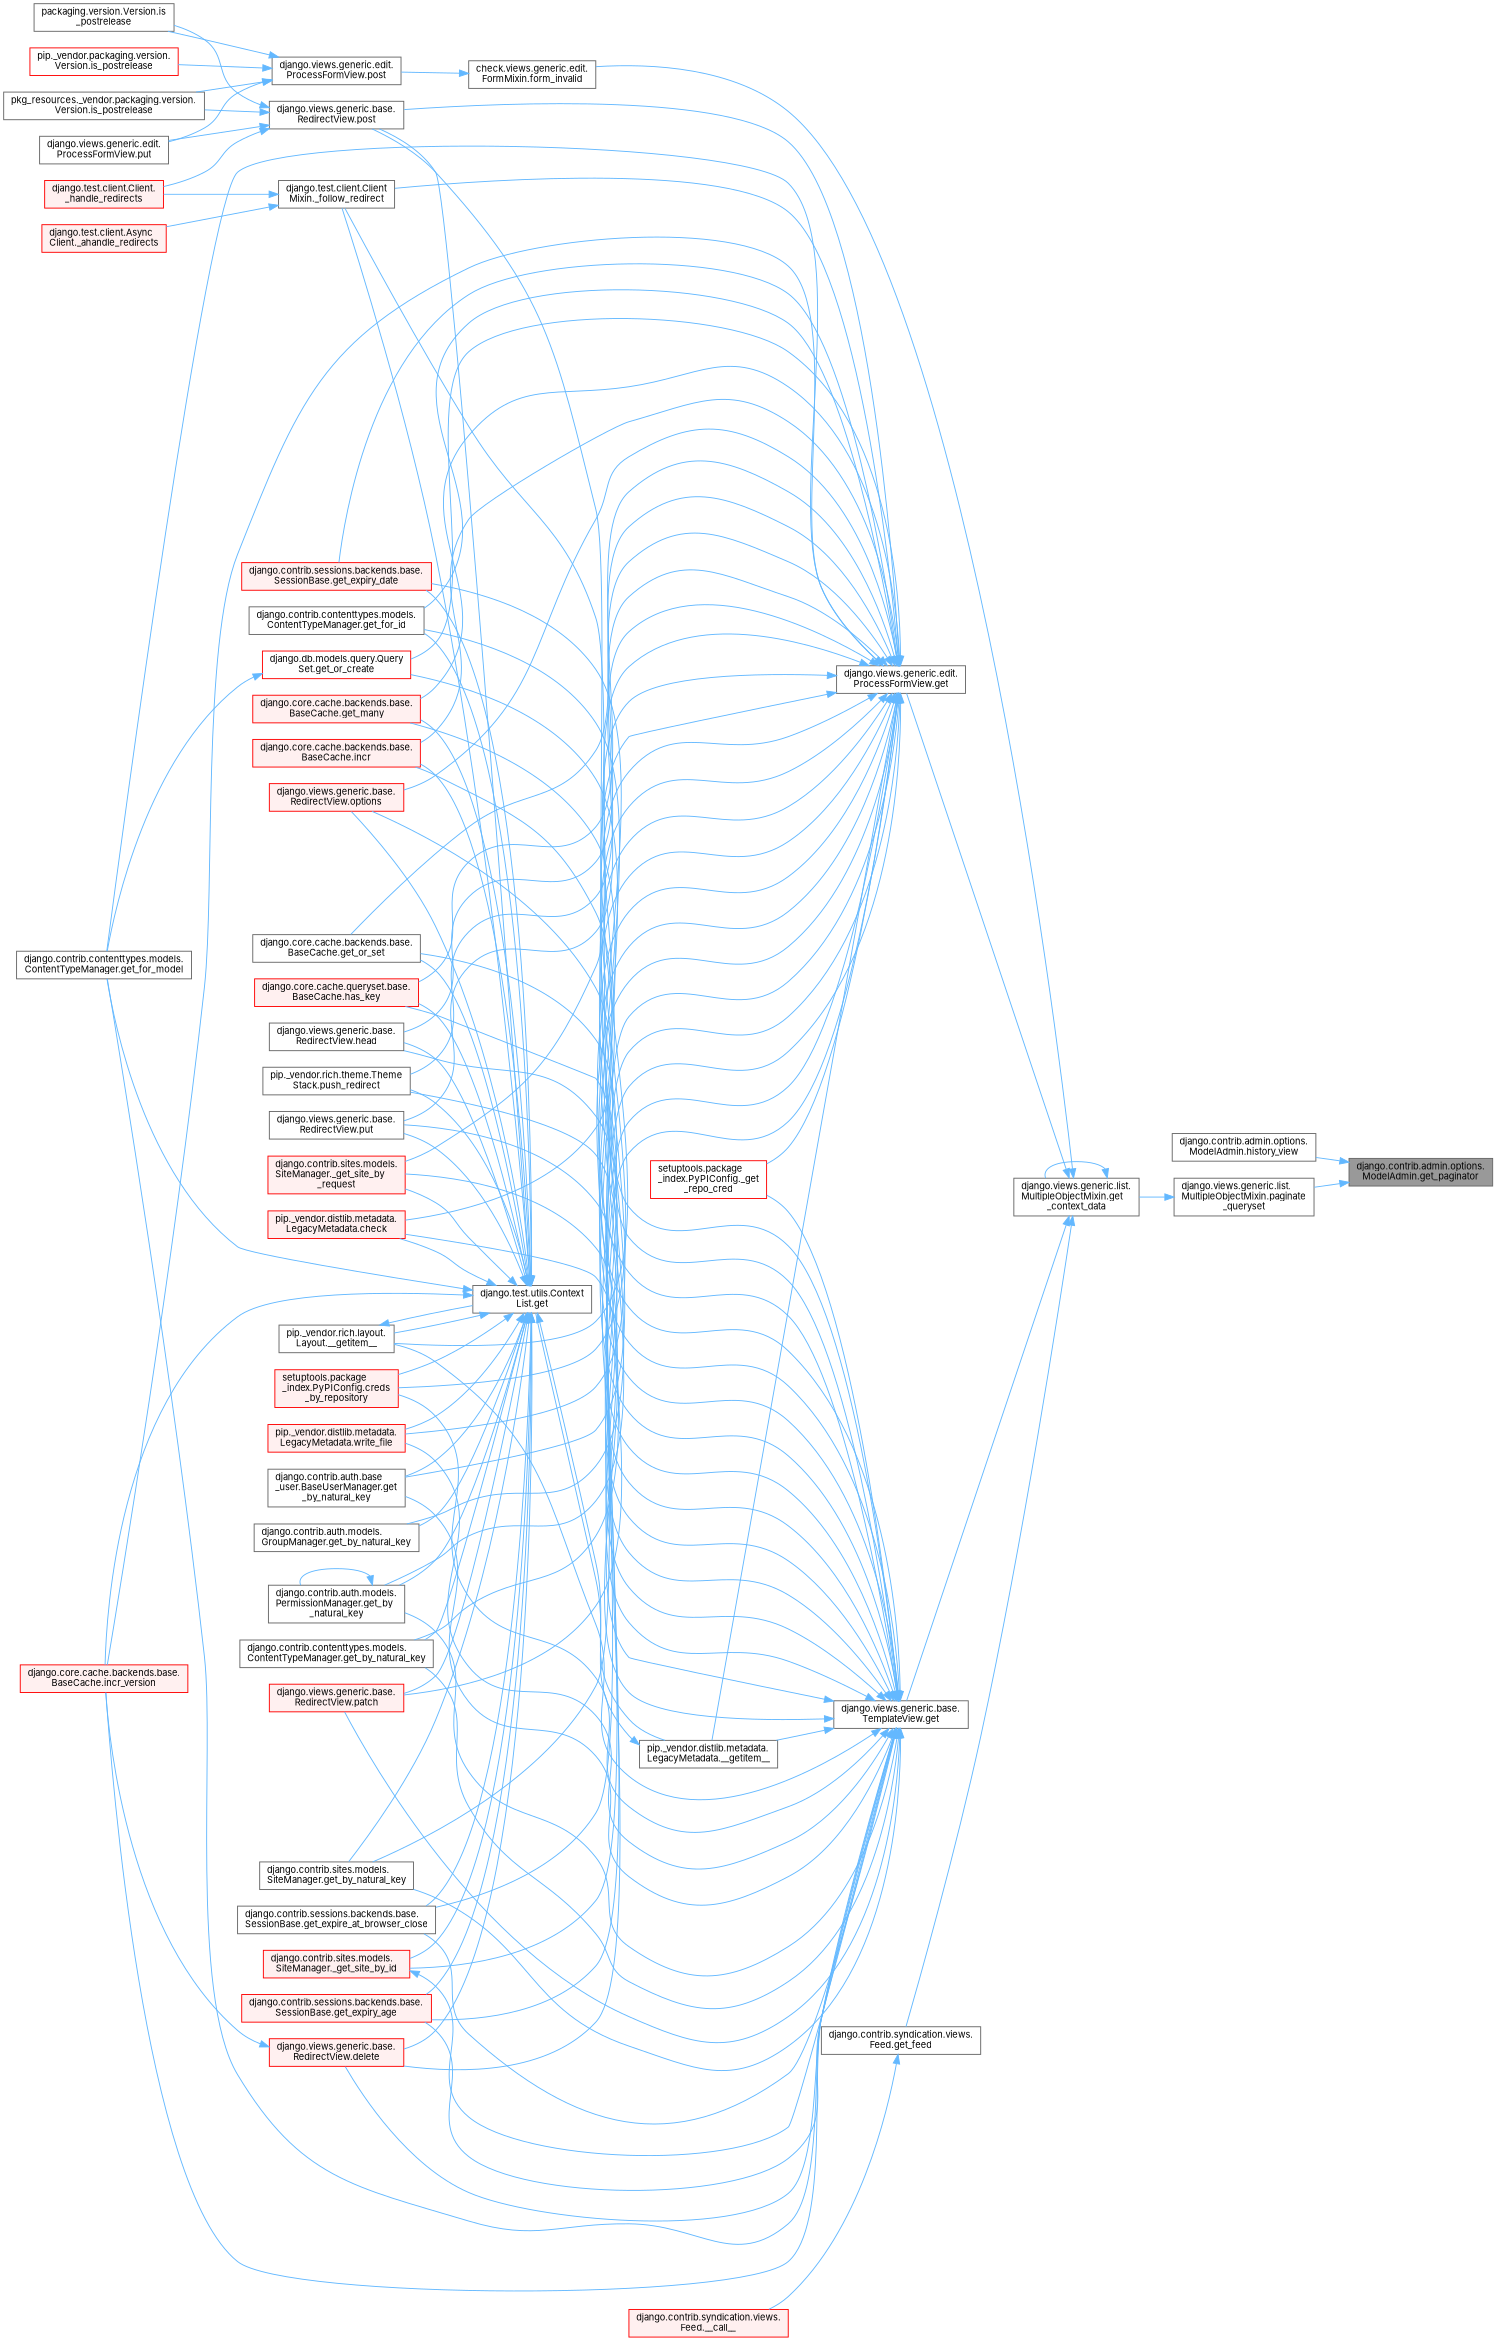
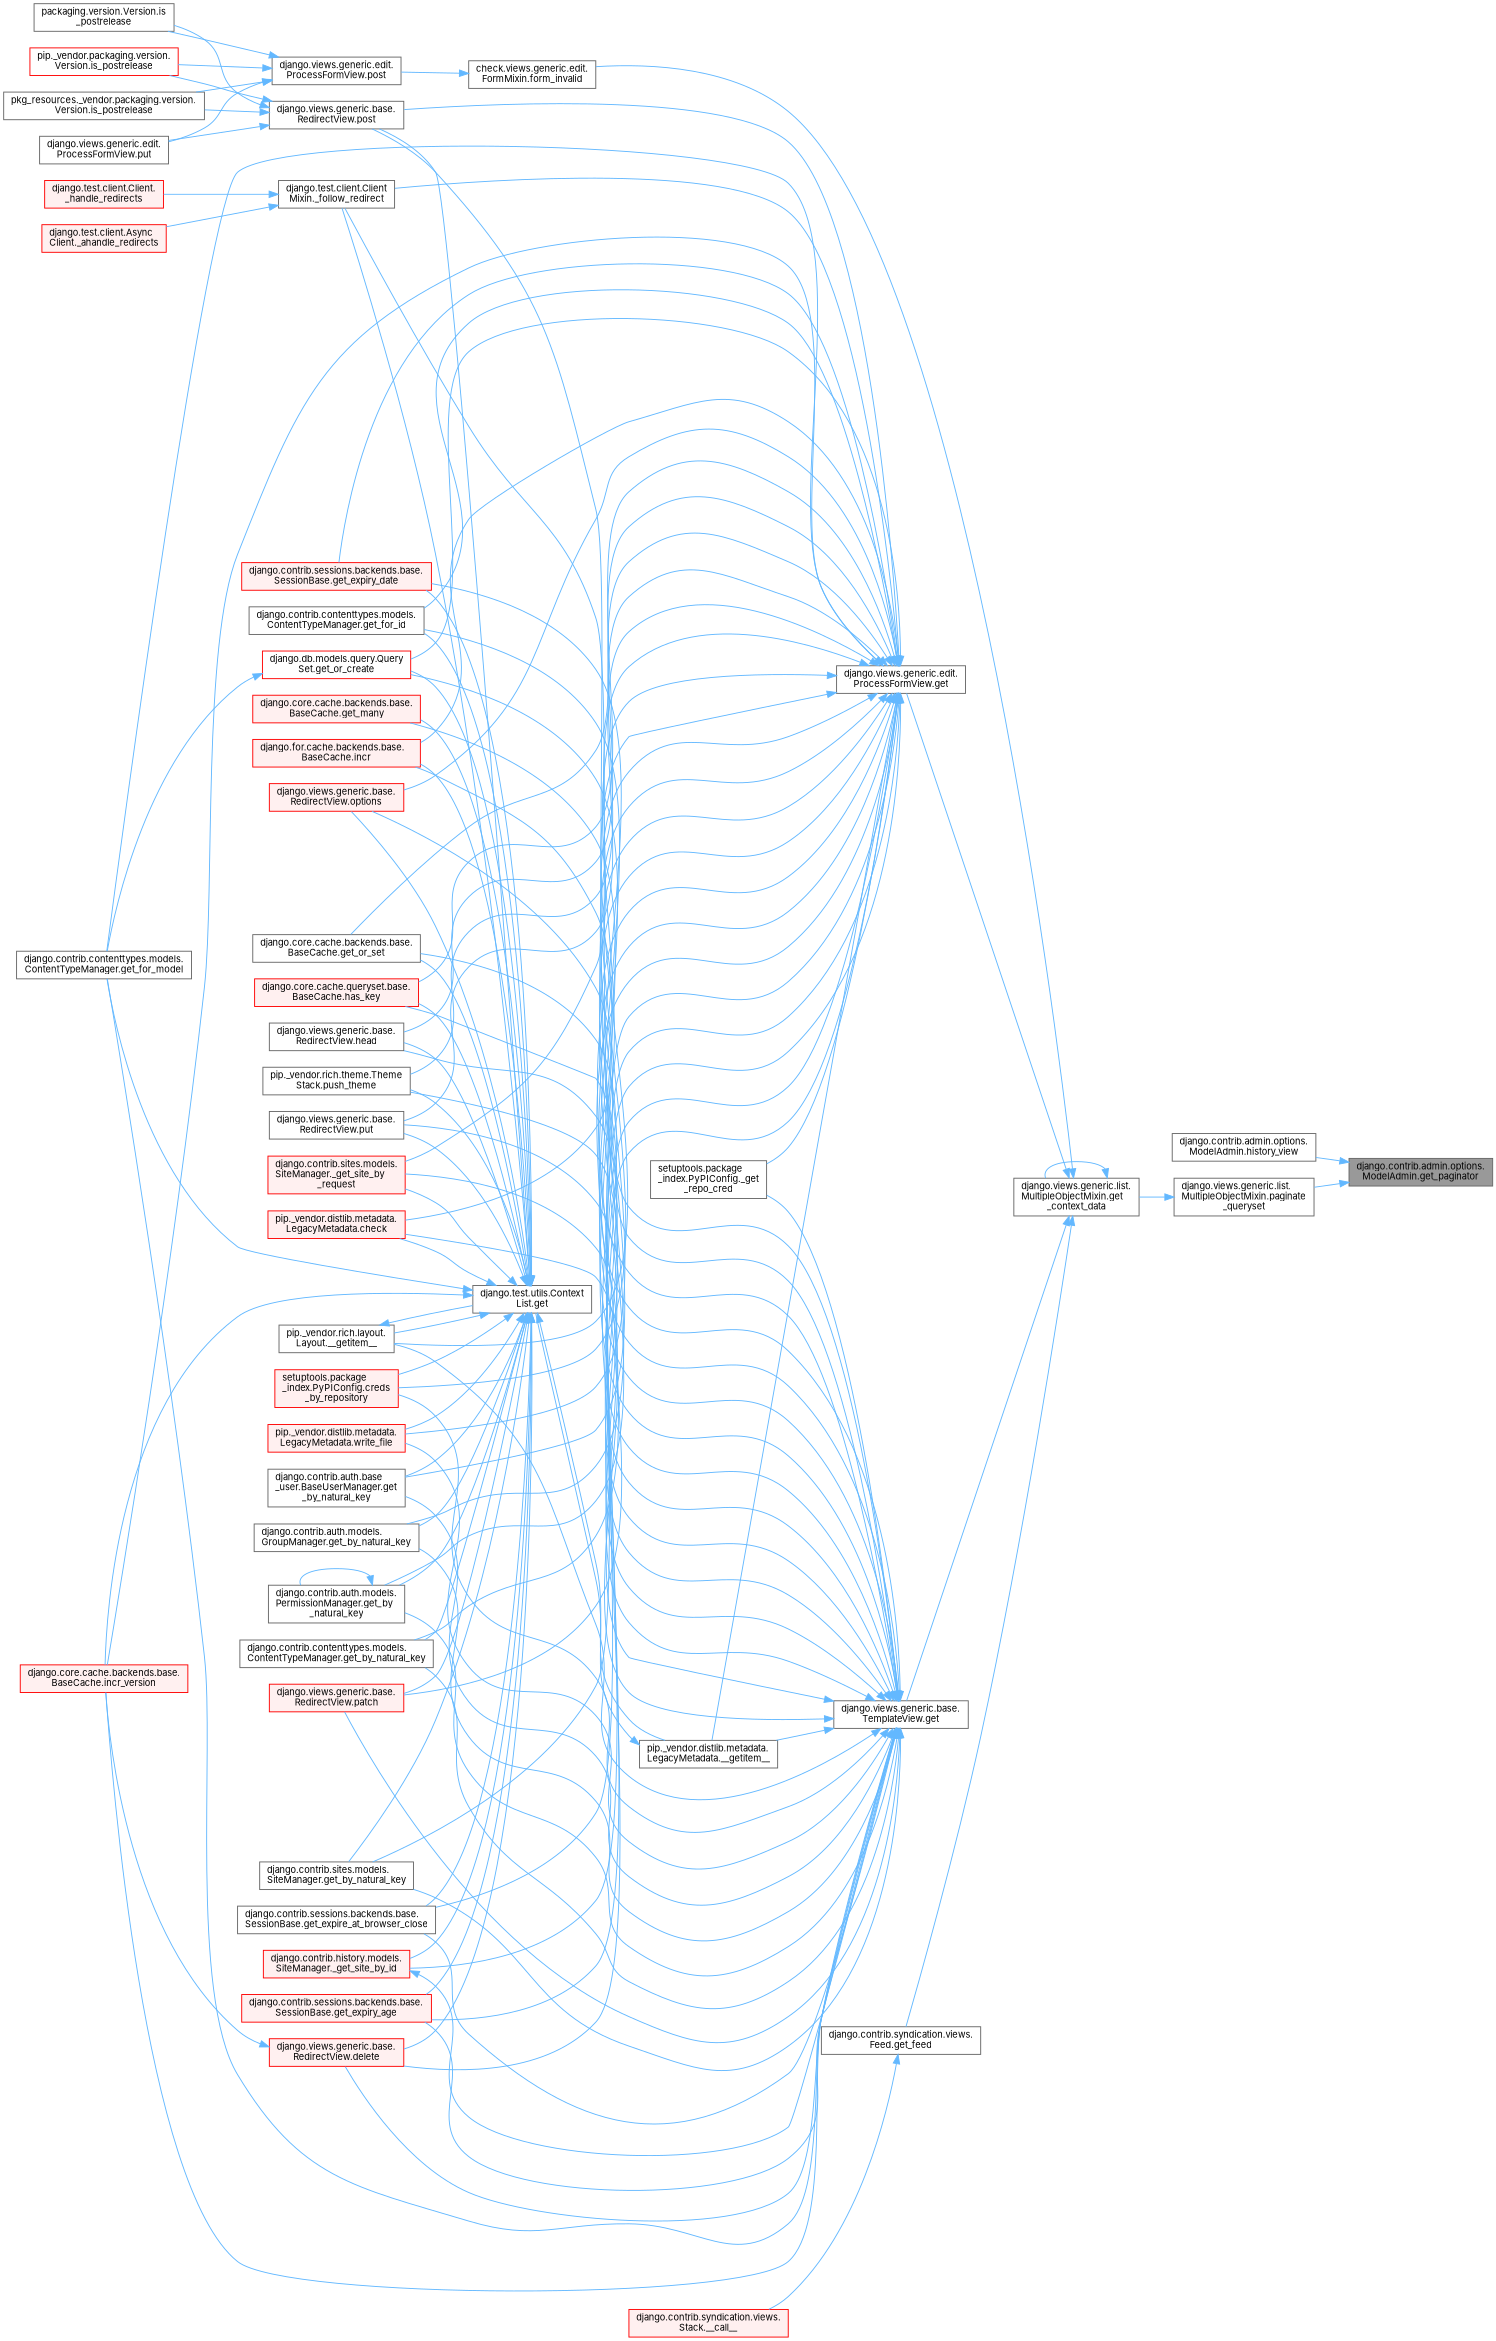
(215, 164) -> (207, 84)
(633, 386) -> none
(337, 753) -> (337, 753)
none -> (511, 960)
(337, 1081) -> (337, 1081)
(709, 1180) -> (709, 1180)
none -> (627, 1909)
(337, 1964) -> (337, 1964)
(709, 2323) -> (709, 2323)
